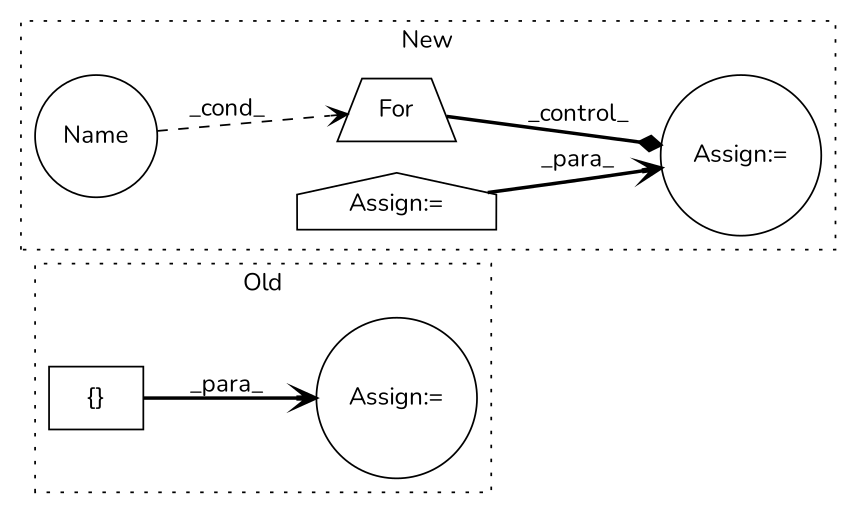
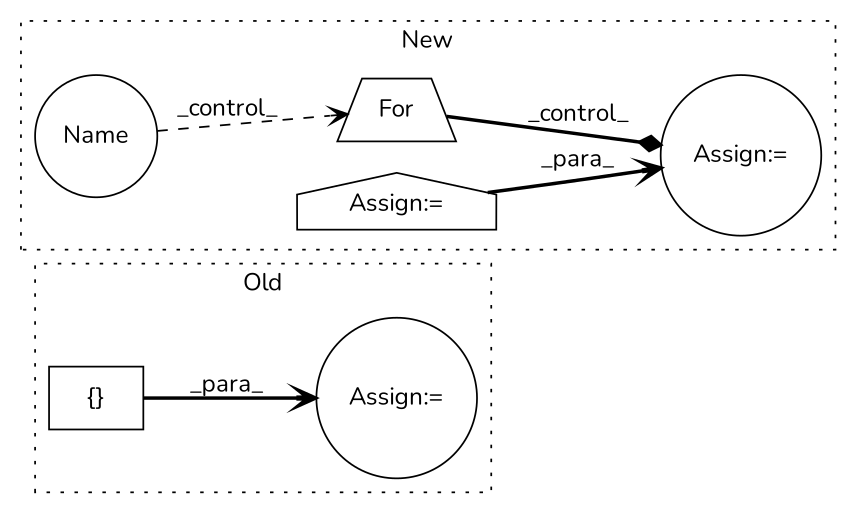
(227, 109) -> (227, 109)
